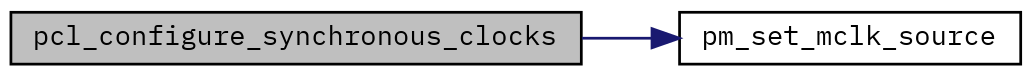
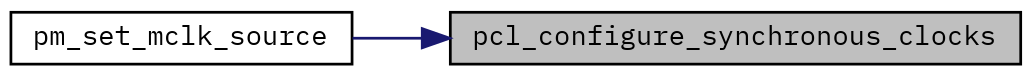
(617, 38) -> (387, 38)
